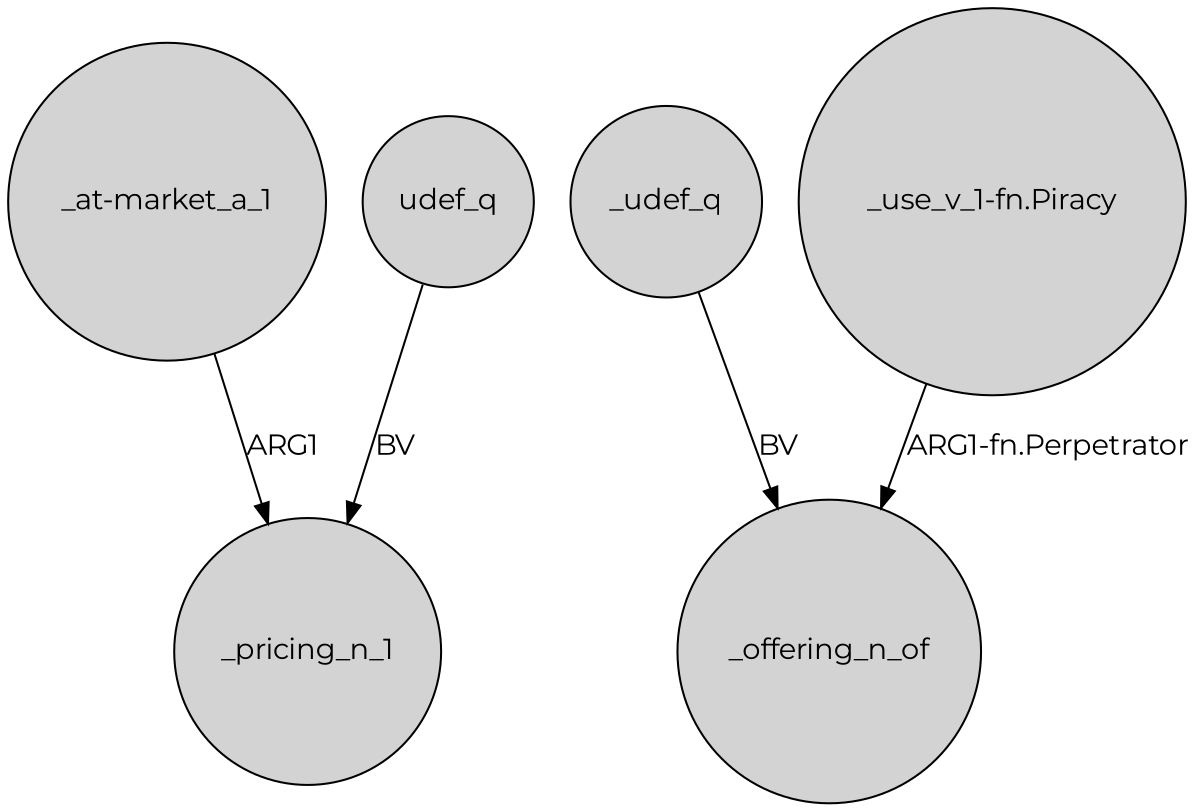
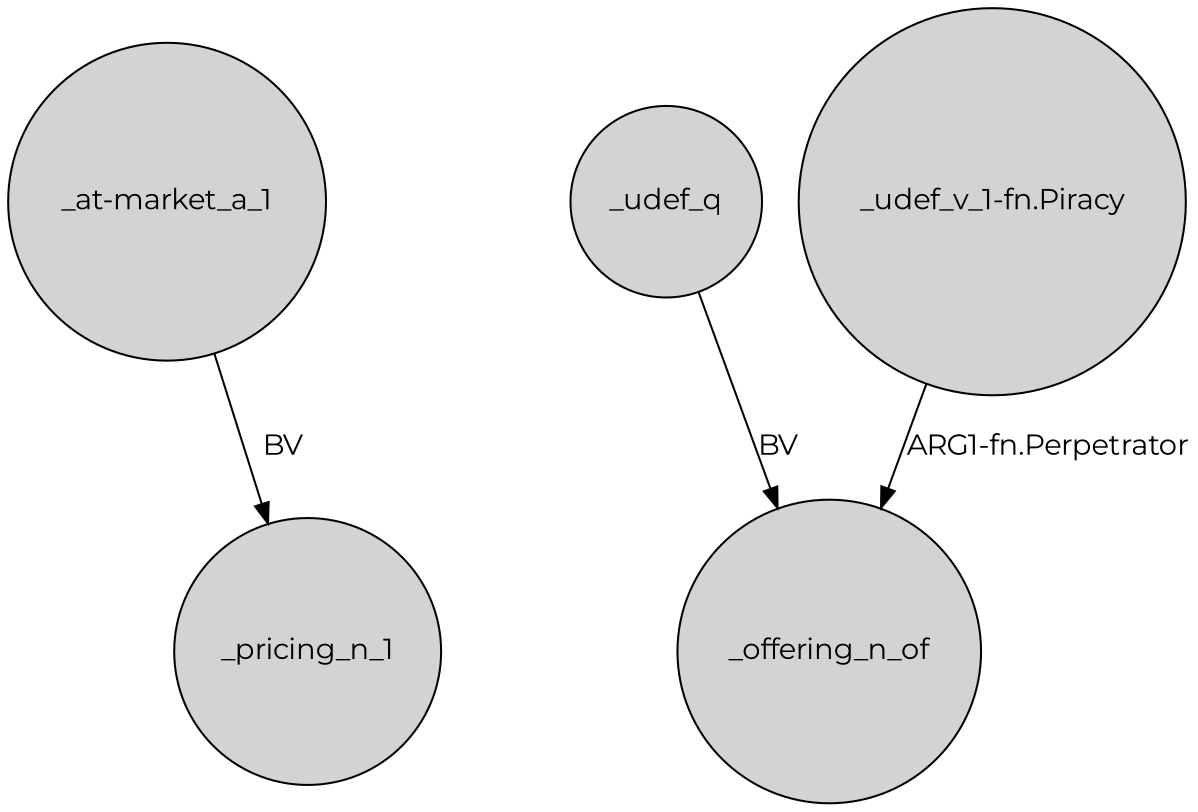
(448, 202) -> none
(992, 202) -> (992, 202)
(283, 447) -> (283, 447)
